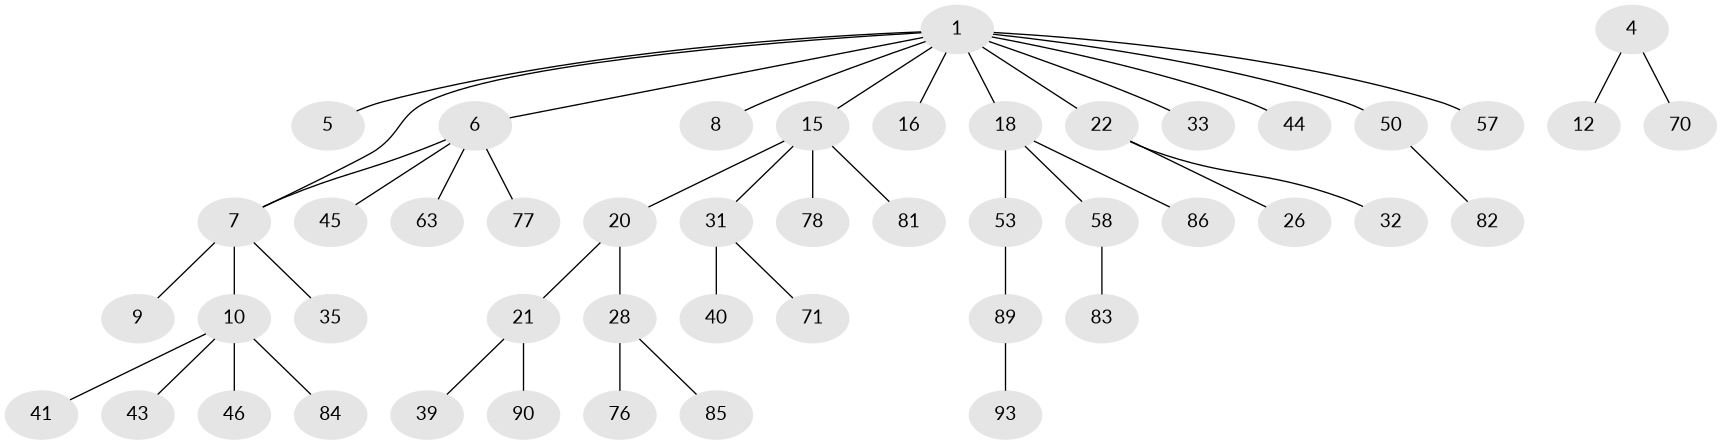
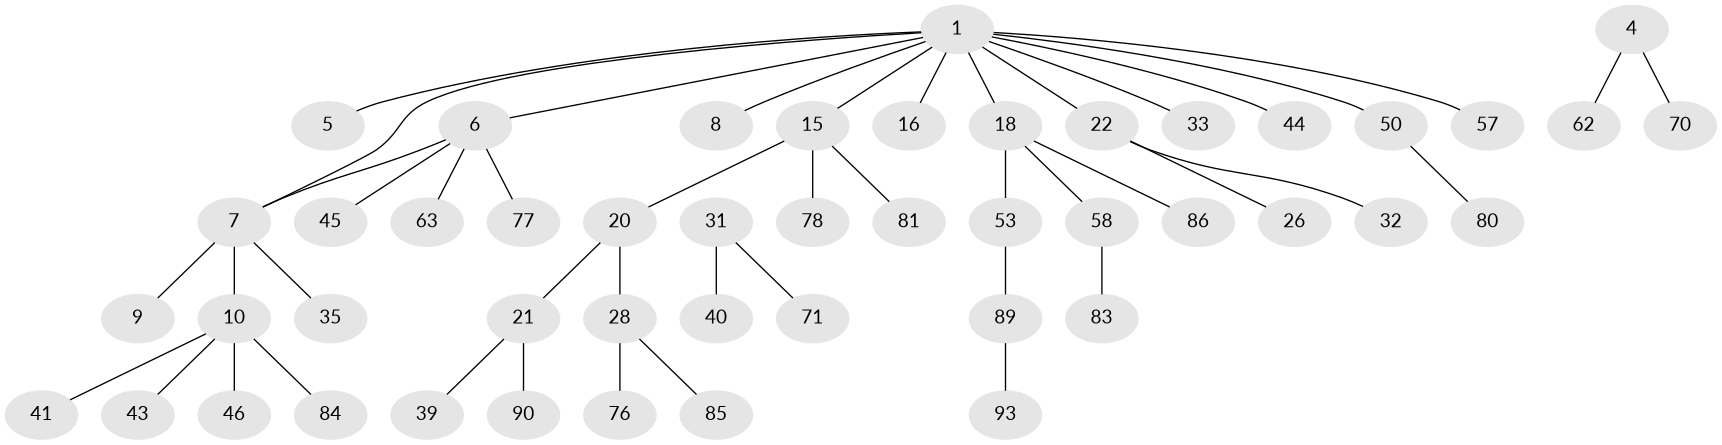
(1584, 126) -> (1584, 126)
(765, 174) -> none
(1488, 222) -> (1488, 222)
